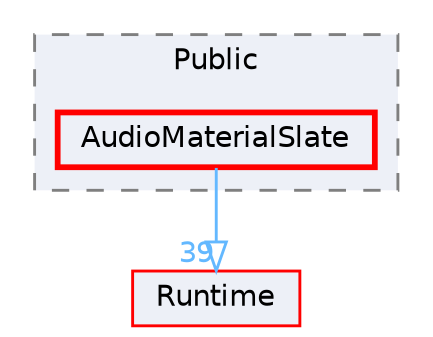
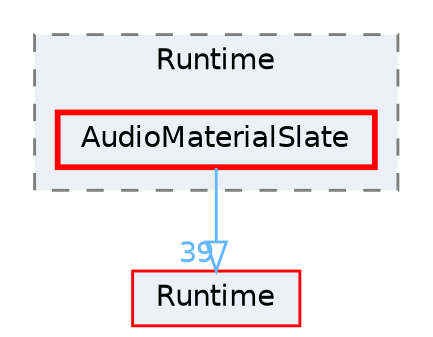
(216, 62) -> (216, 62)
